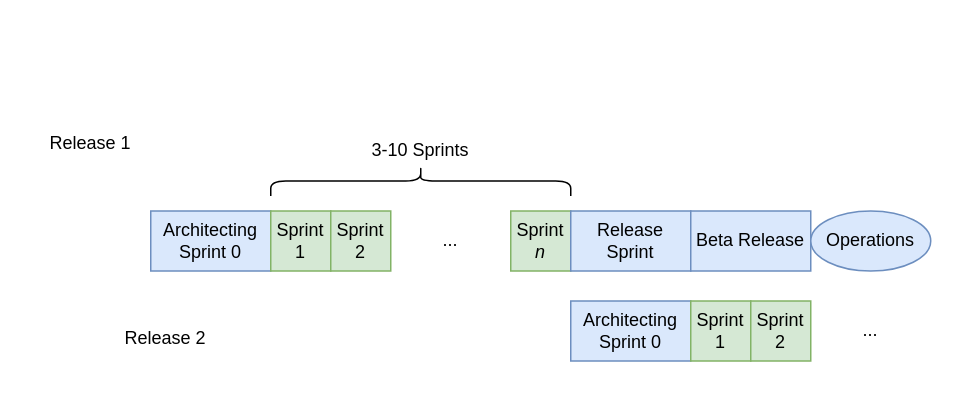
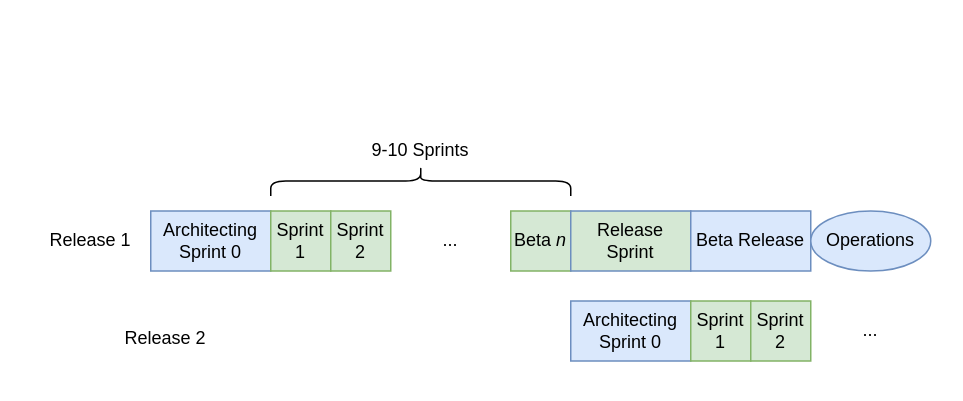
(91, 143) -> (91, 241)
(421, 151) -> (421, 151)
(541, 241) -> (541, 241)
(631, 241) -> (631, 241)
